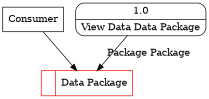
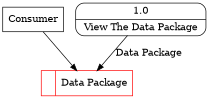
(141, 27) -> (141, 27)
(149, 53) -> (149, 53)
